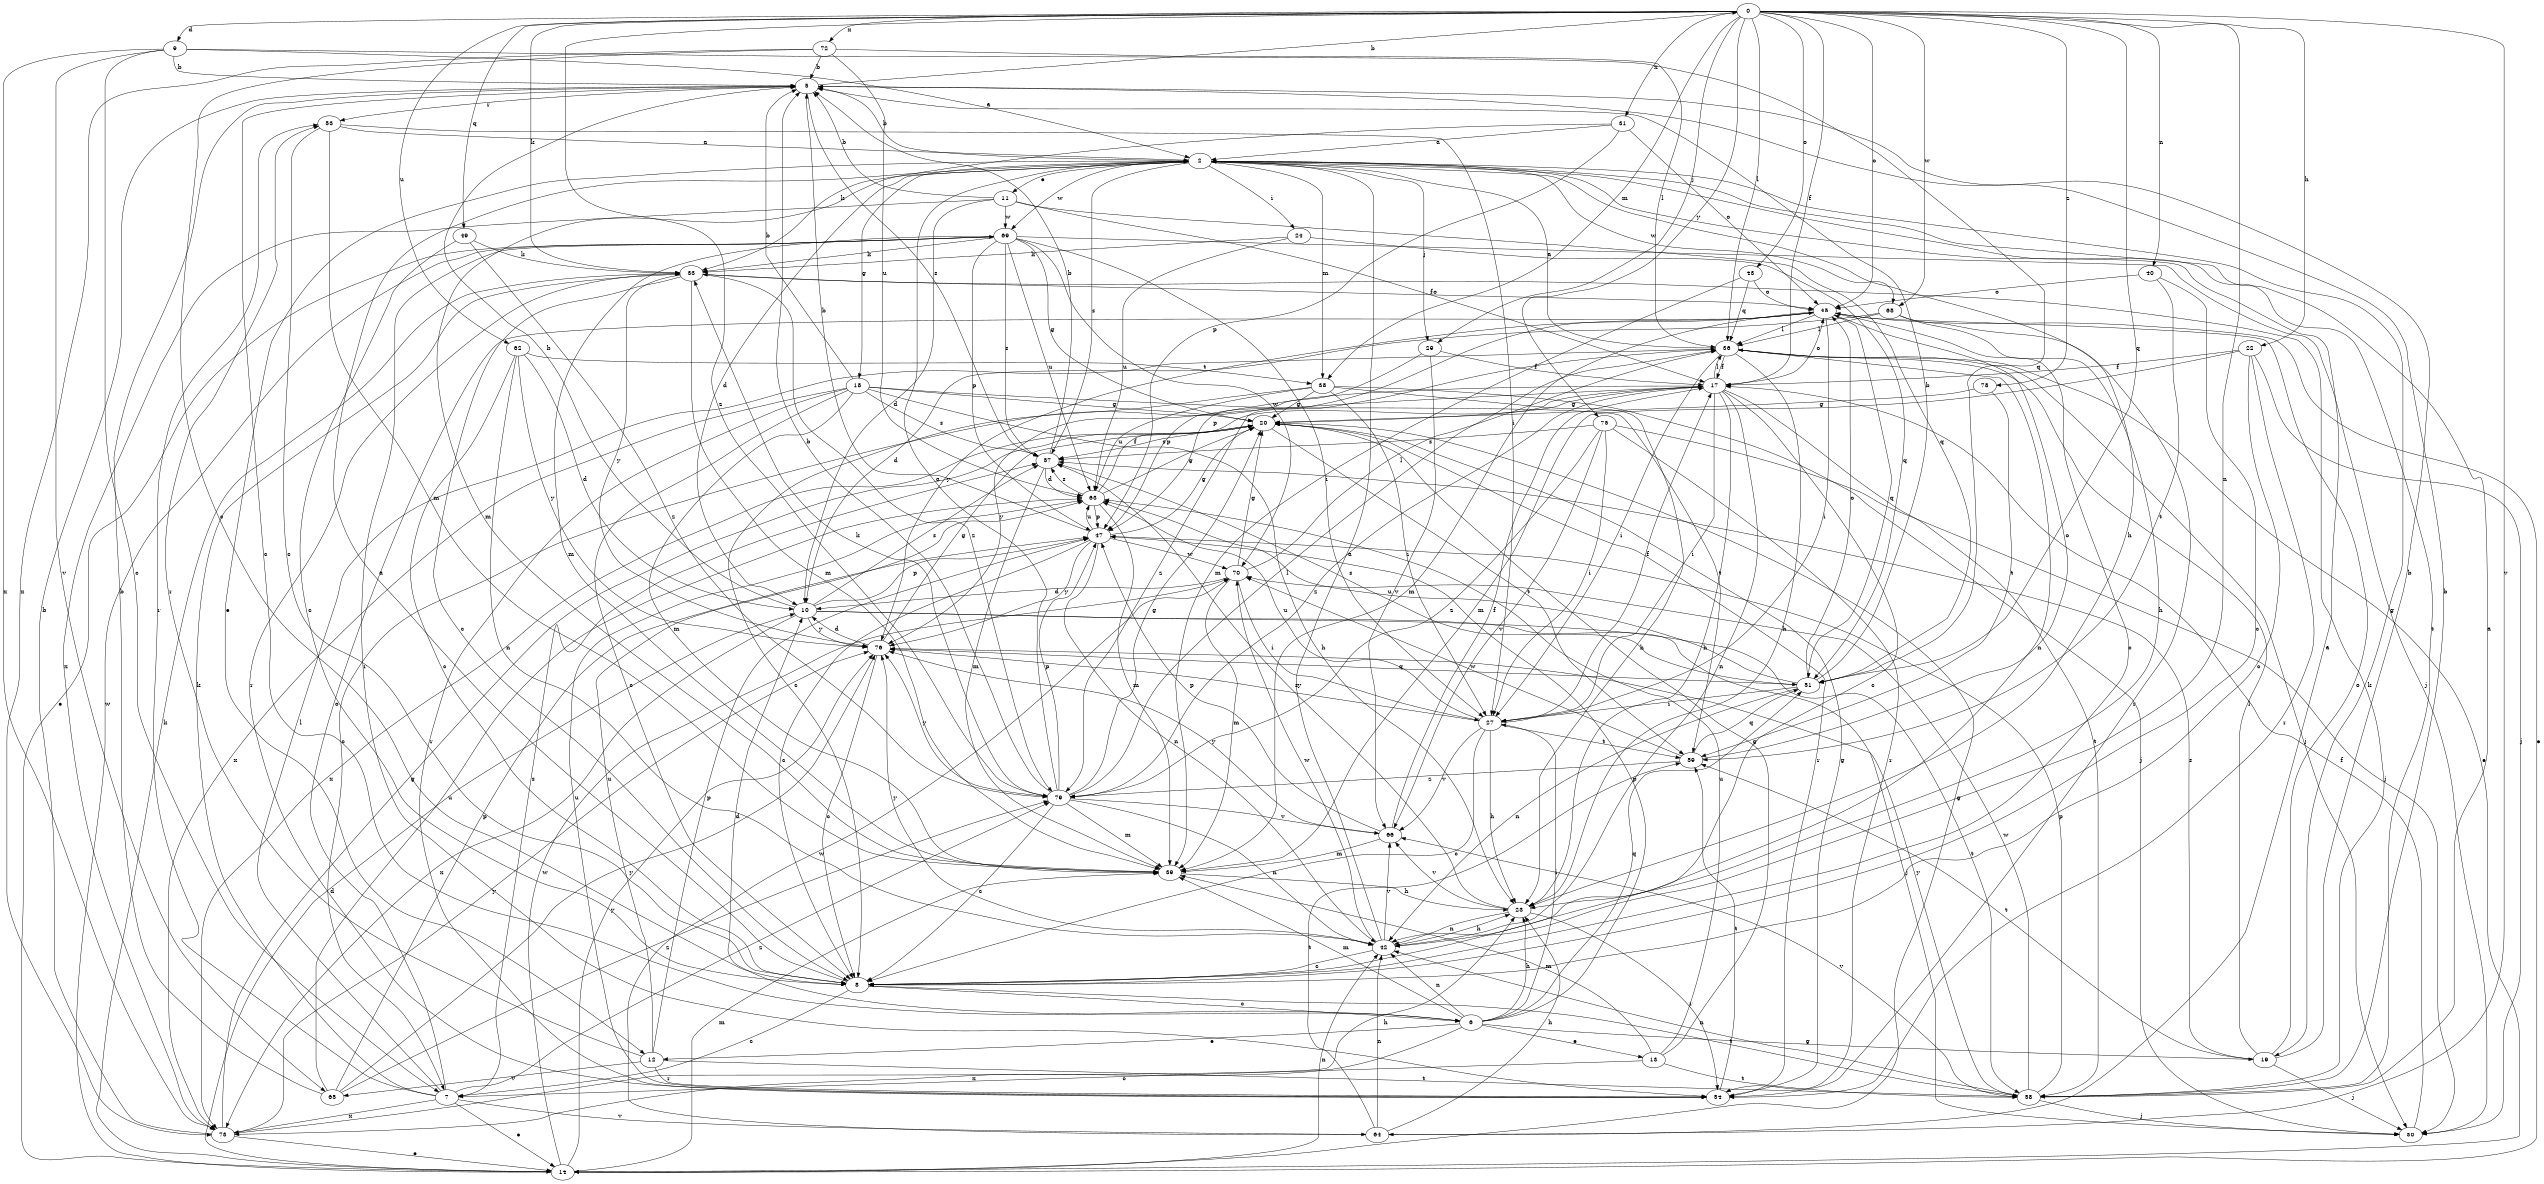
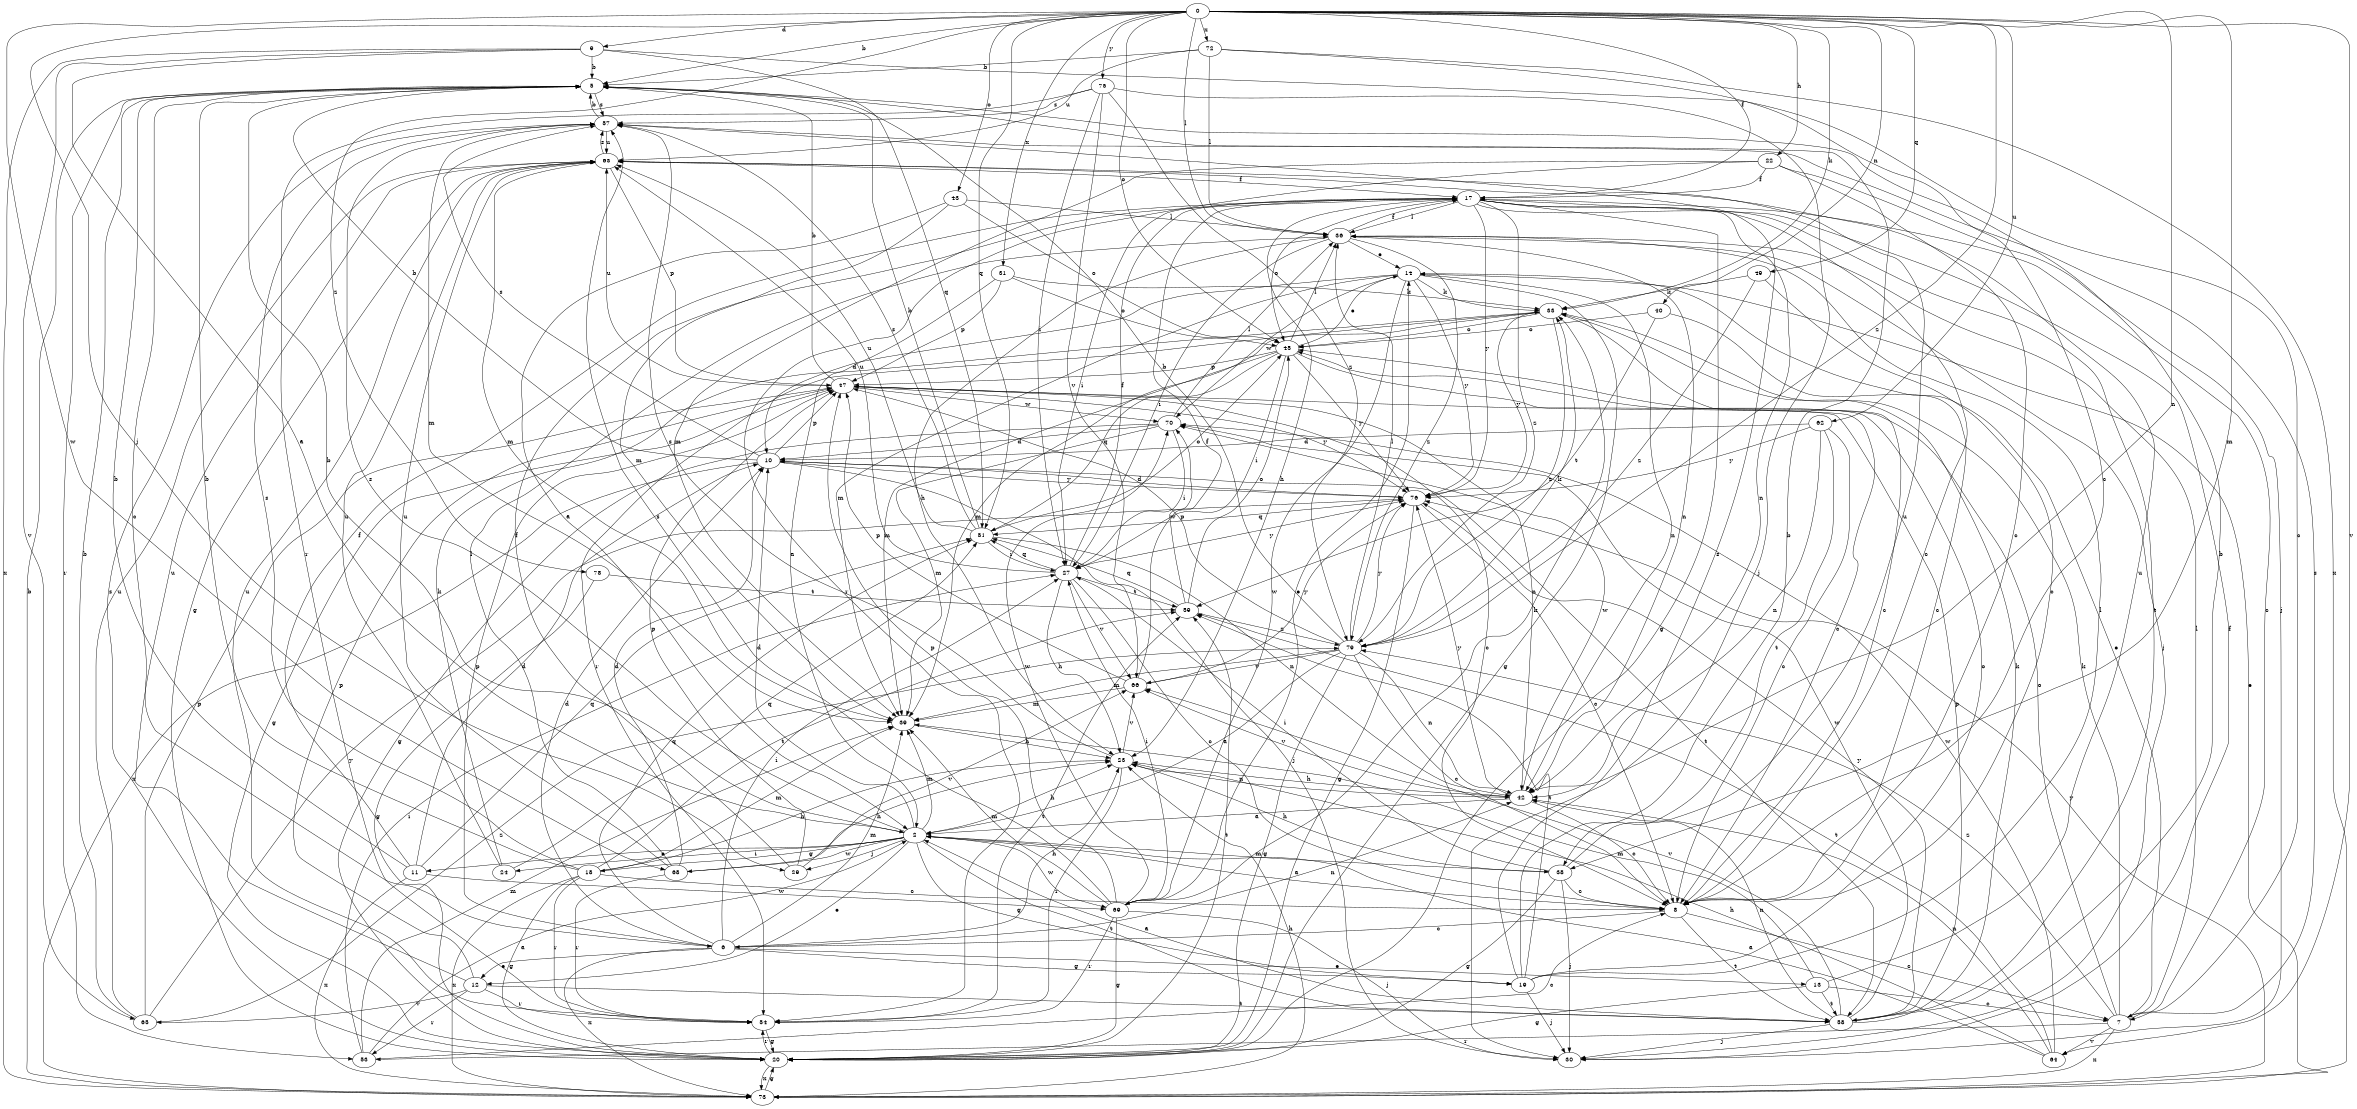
(1275, 49) -> (895, 36)
(1528, 209) -> (524, 446)
(1744, 311) -> (1171, 217)
(1047, 365) -> (401, 534)
(1050, 479) -> (608, 142)
none -> (1024, 559)
